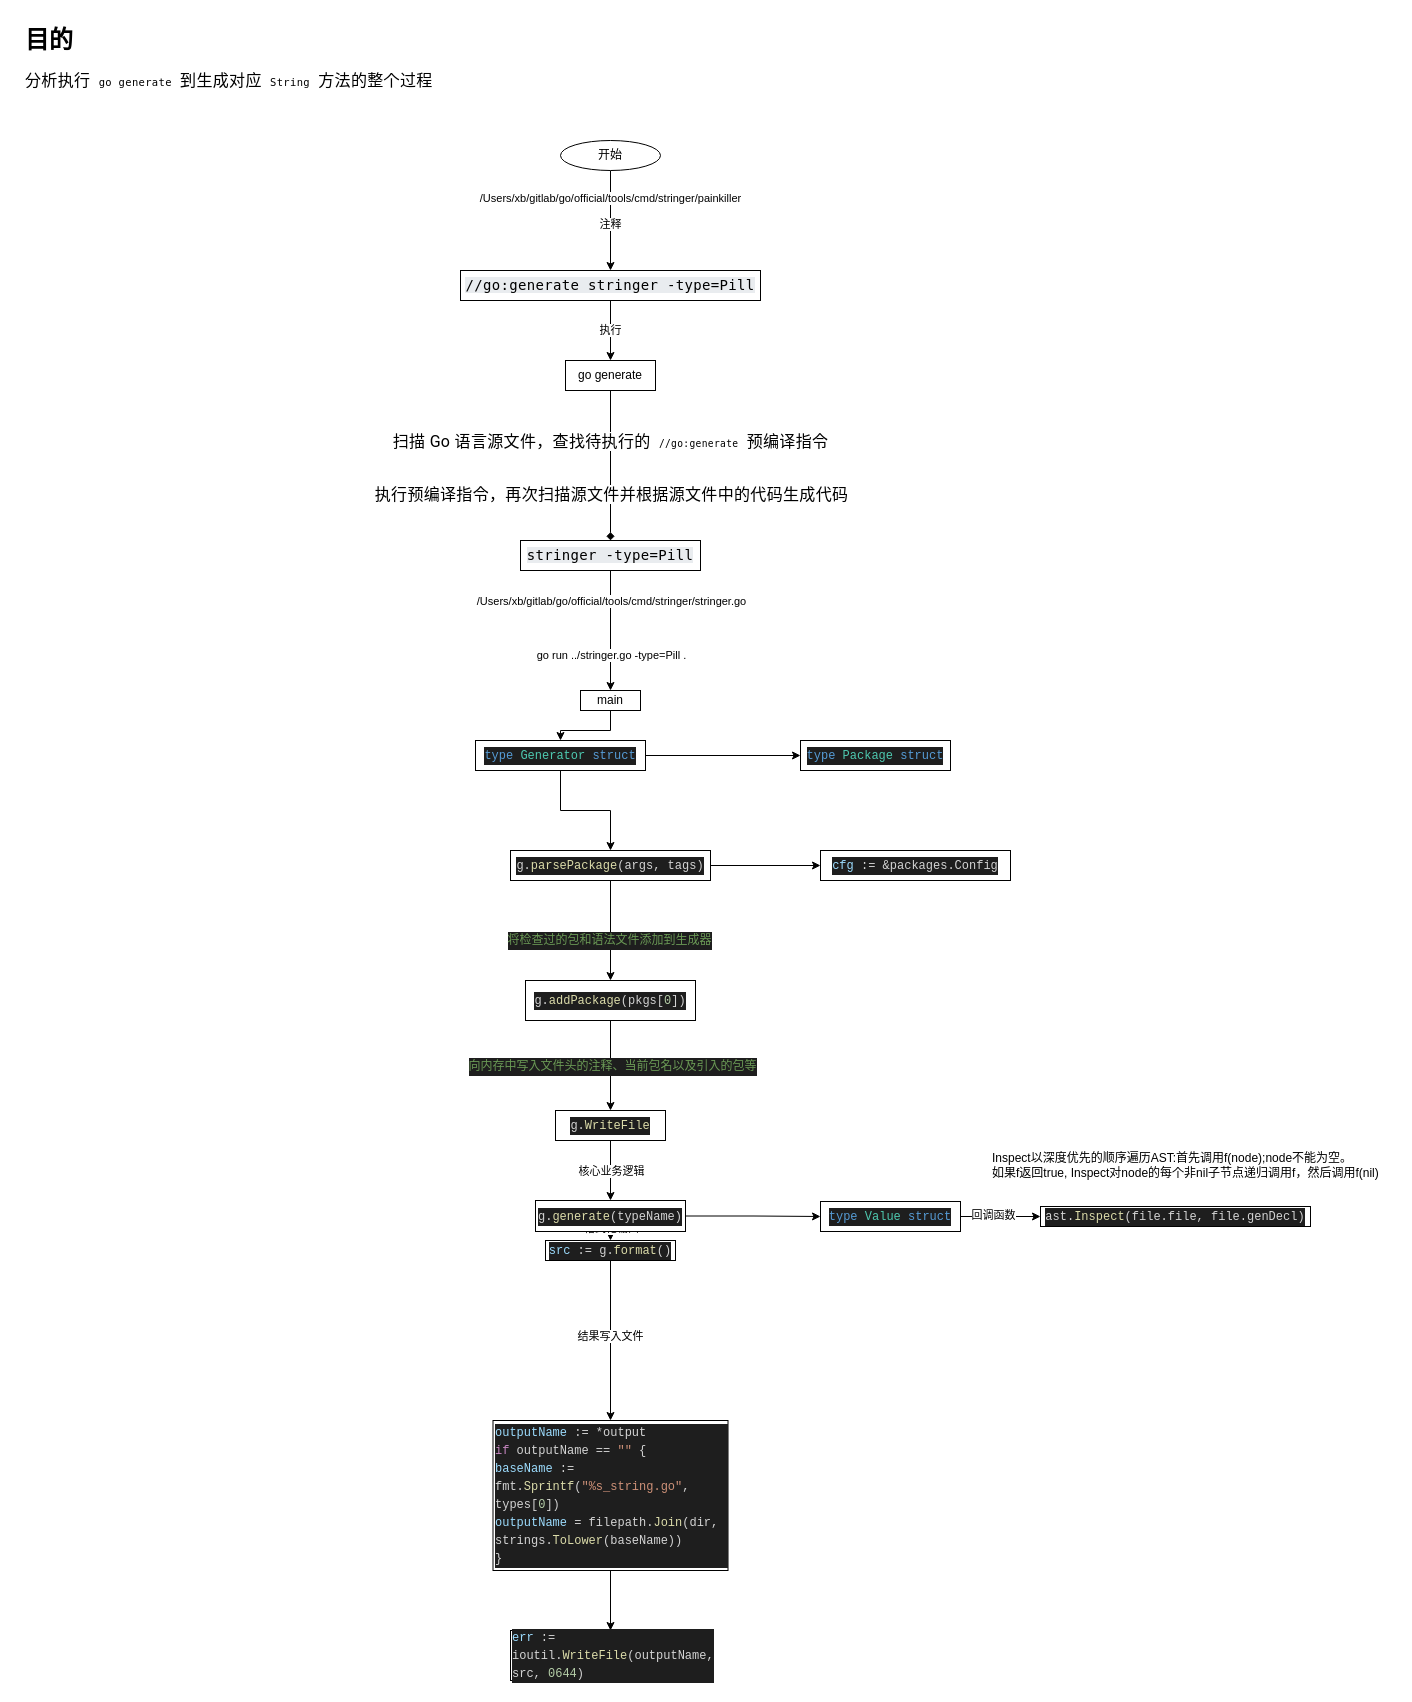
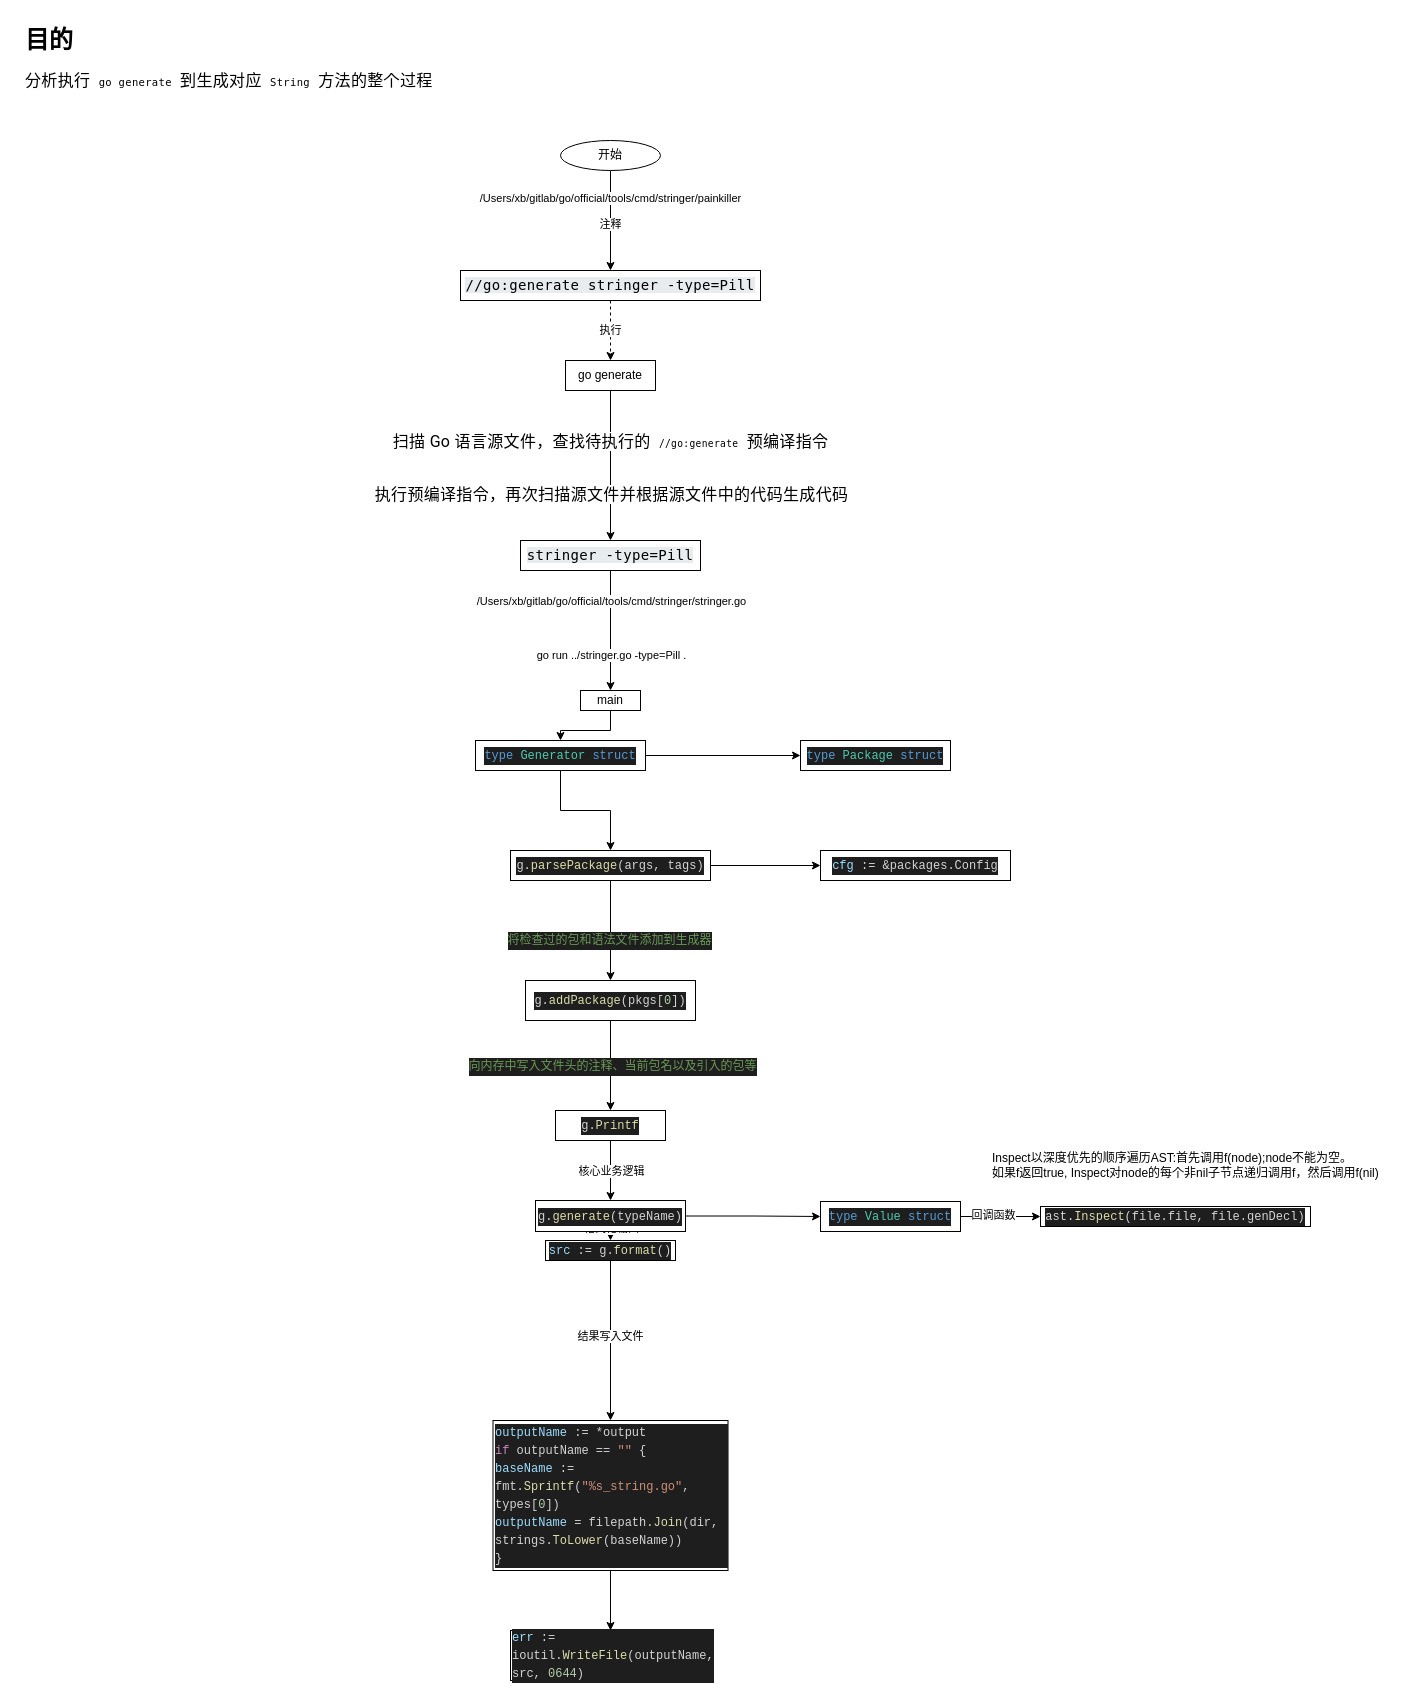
(611, 313) -> (611, 313)
(611, 532) -> (611, 532)
(611, 1126) -> (611, 1126)
